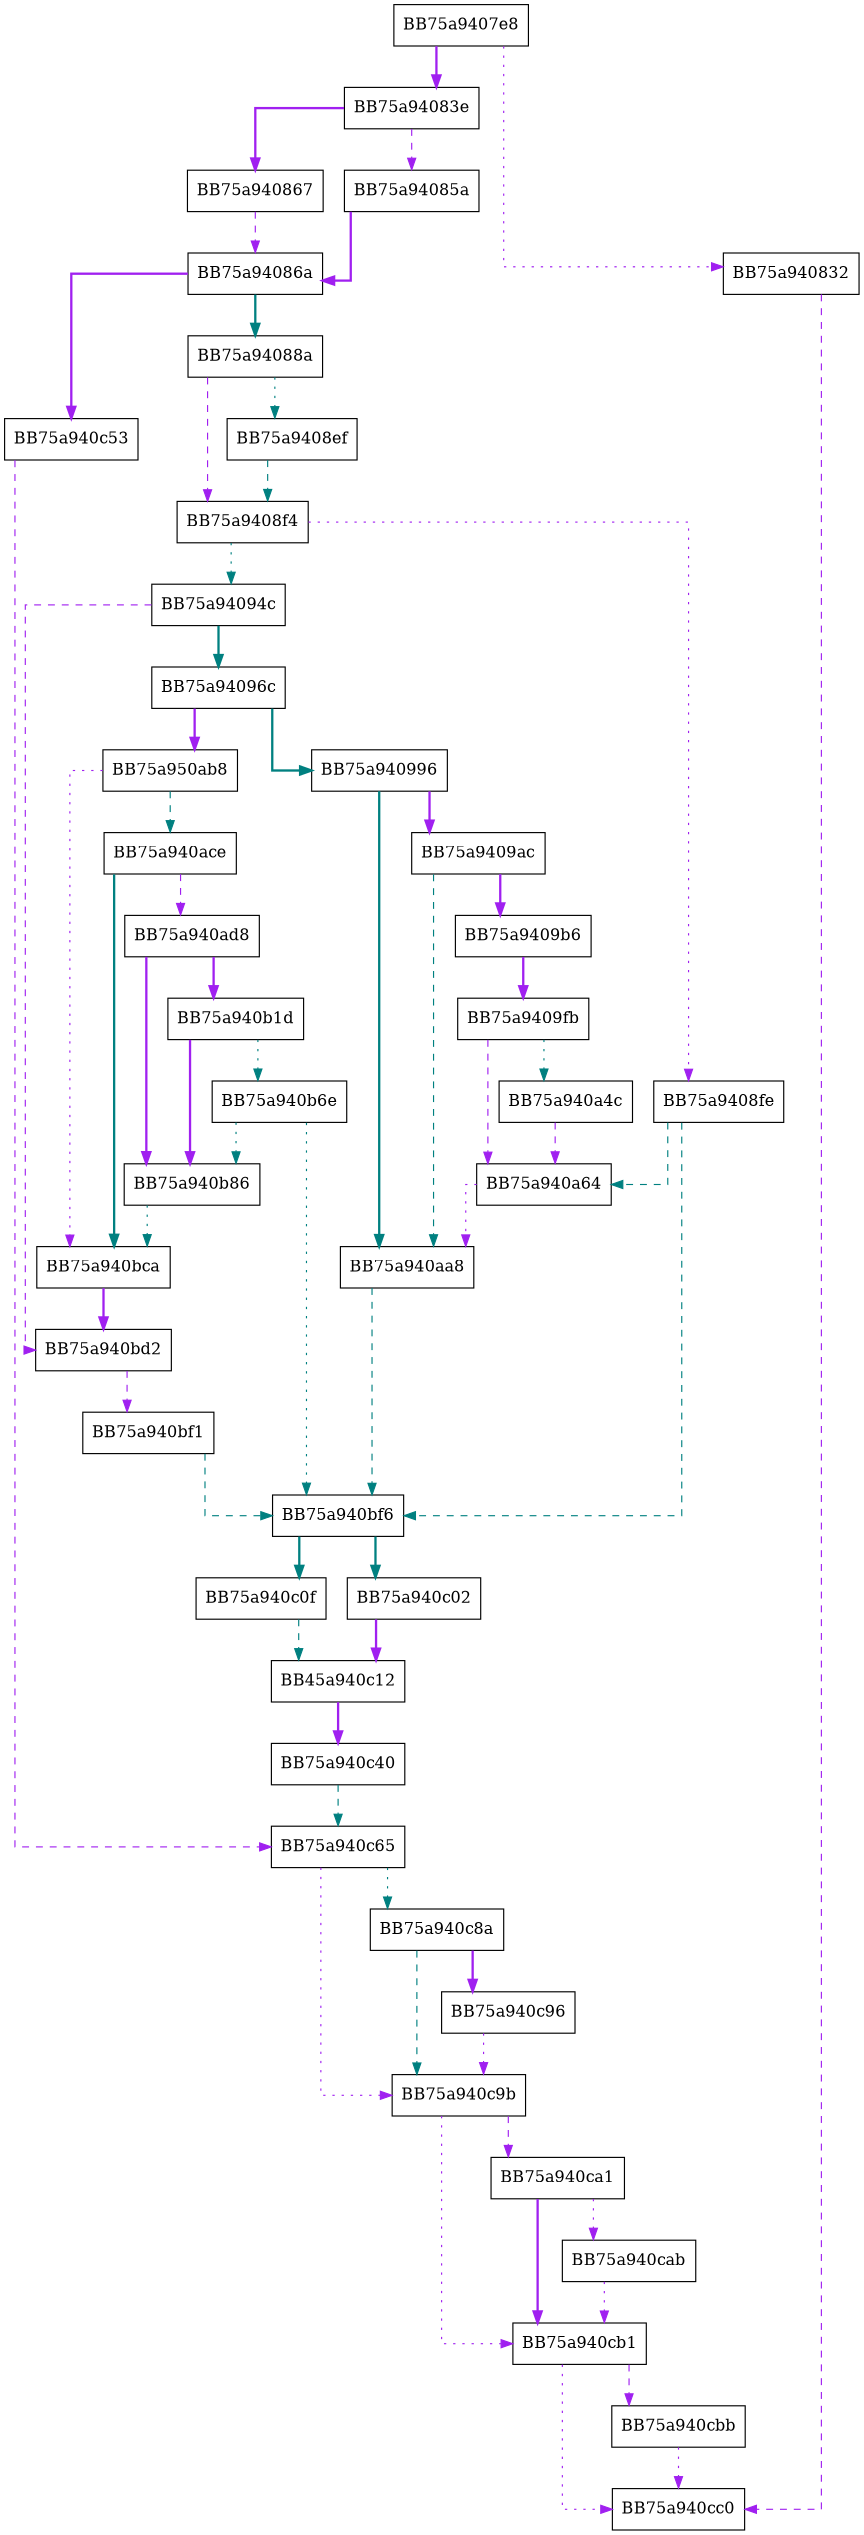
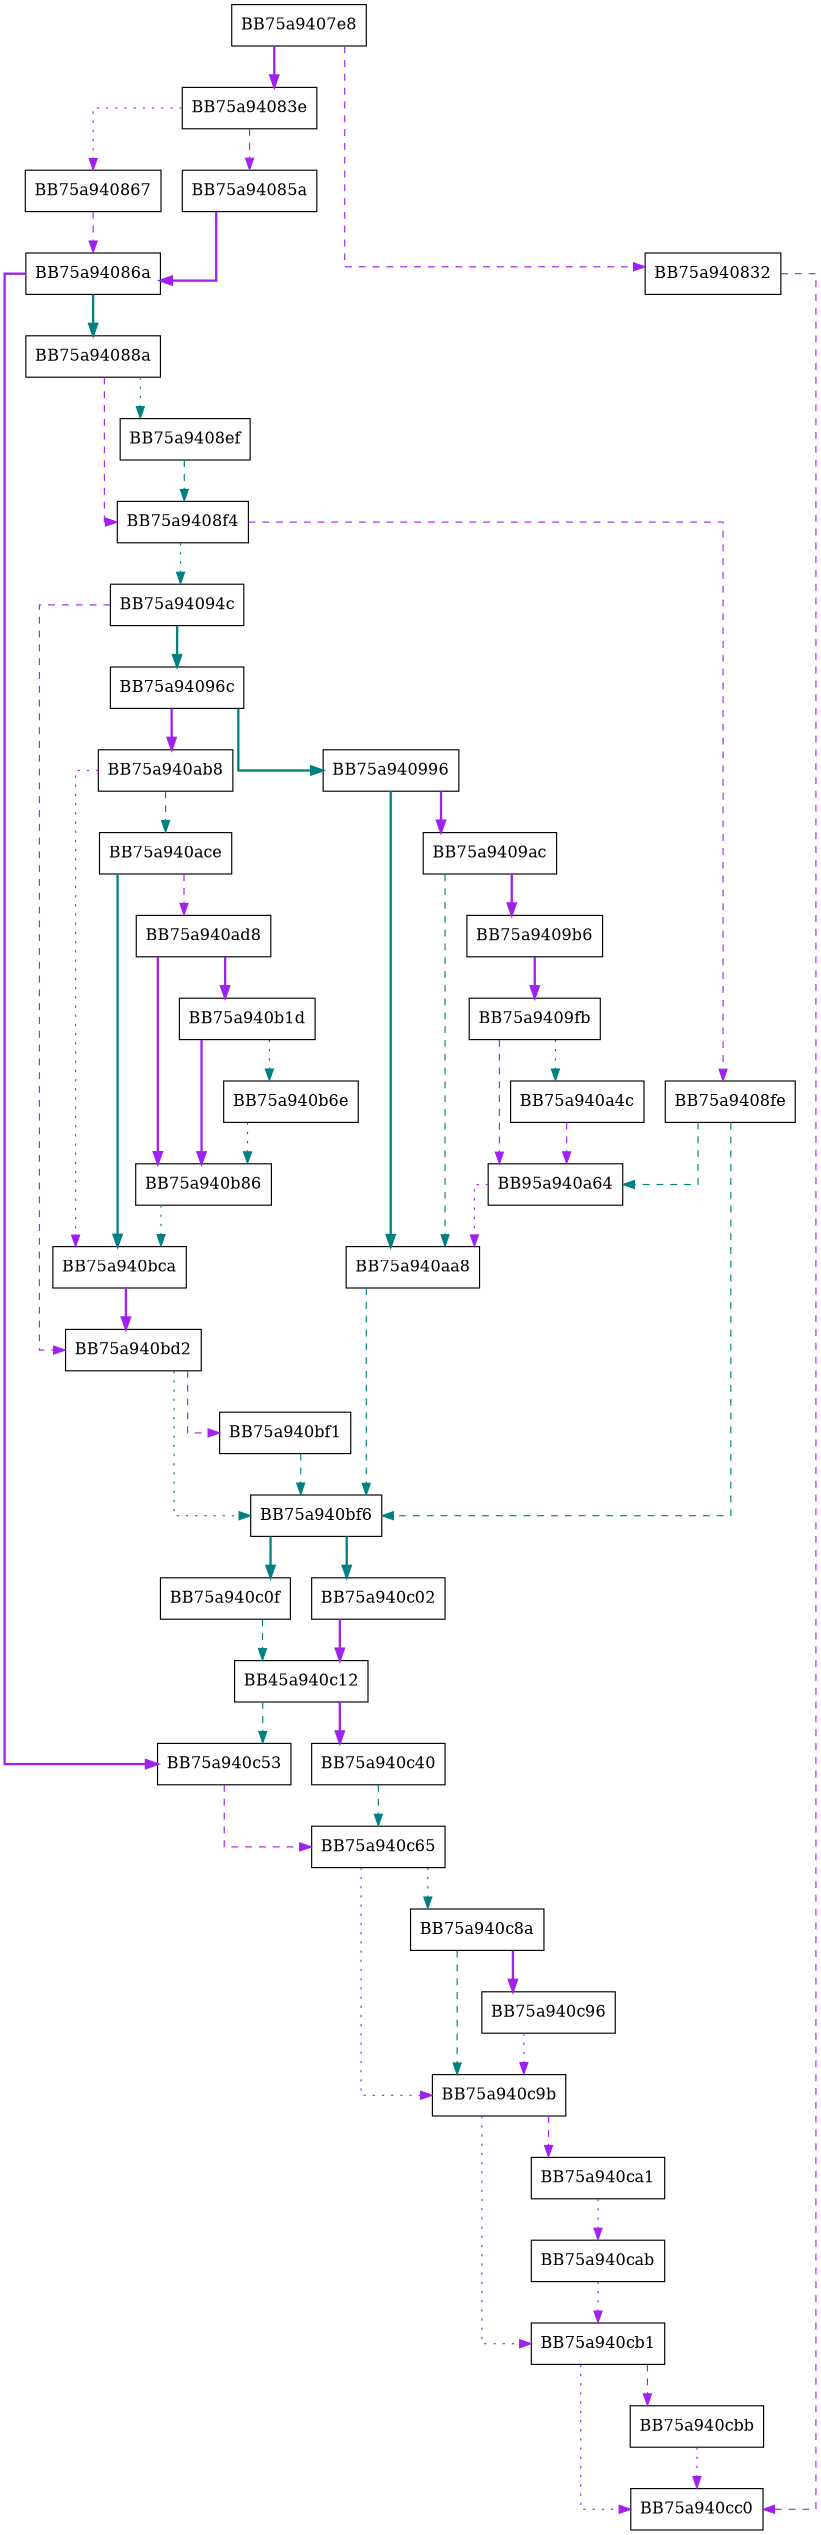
(274, 108) -> (112, 108)
(504, 261) -> (379, 267)
(689, 606) -> (723, 558)
(170, 770) -> (166, 770)
(544, 1184) -> (555, 1184)
(306, 1303) -> (174, 1476)
none -> (263, 1717)
(538, 2255) -> none
